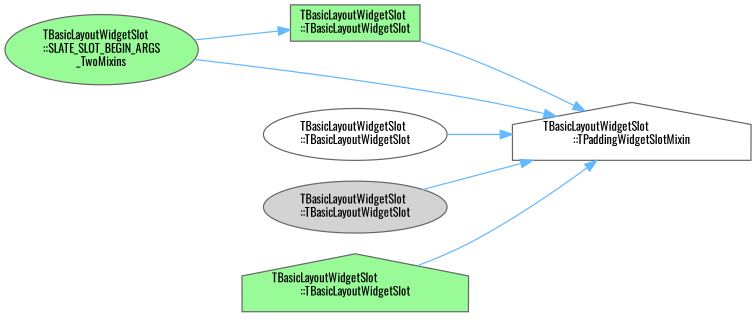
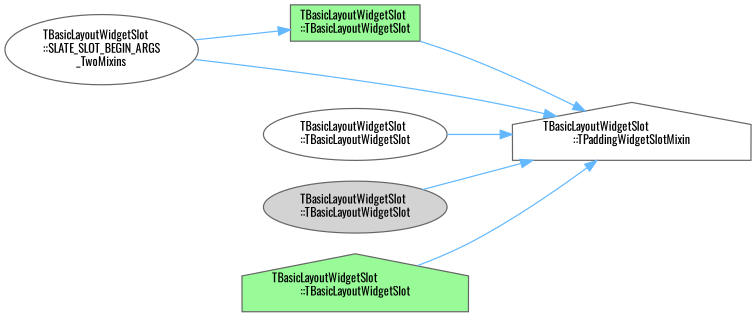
(102, 50) -> (102, 50)
